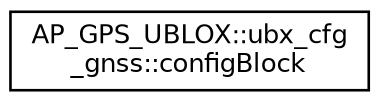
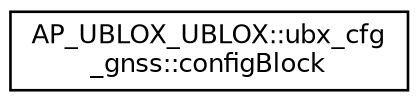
(190, 51) -> (209, 51)
